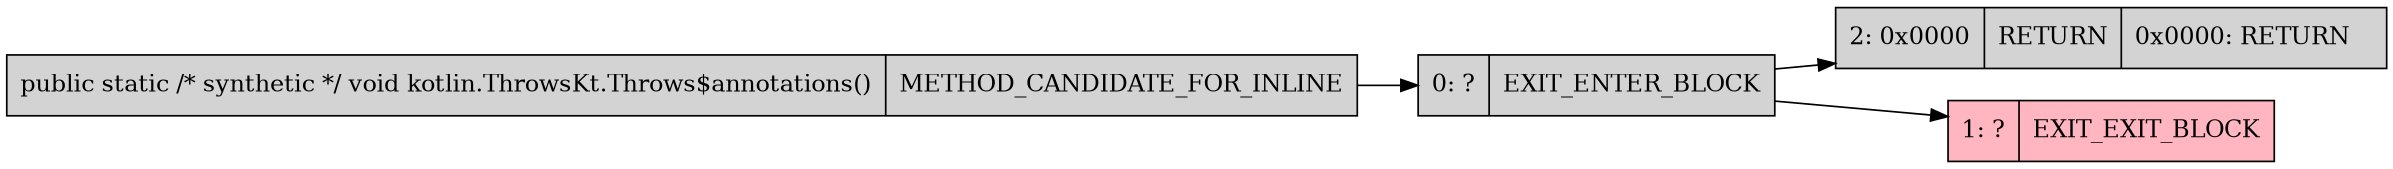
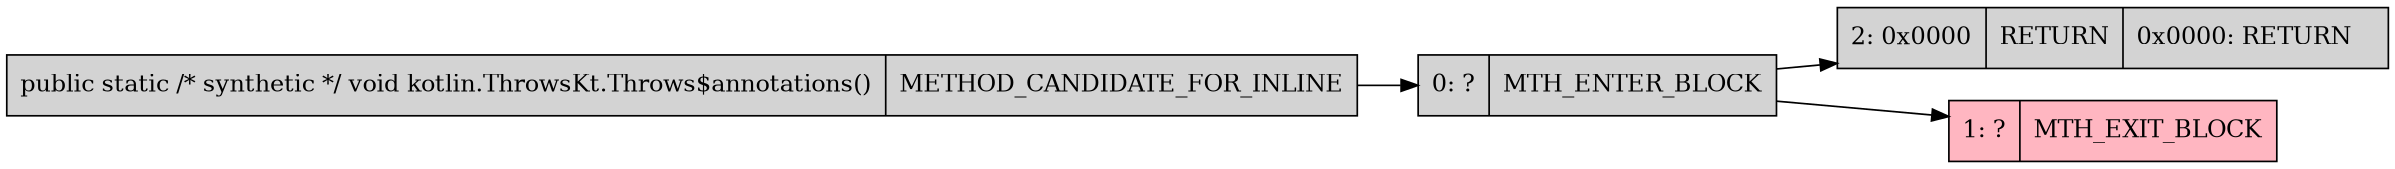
(1632, 85) -> (1633, 85)
(2147, 130) -> (2148, 130)
